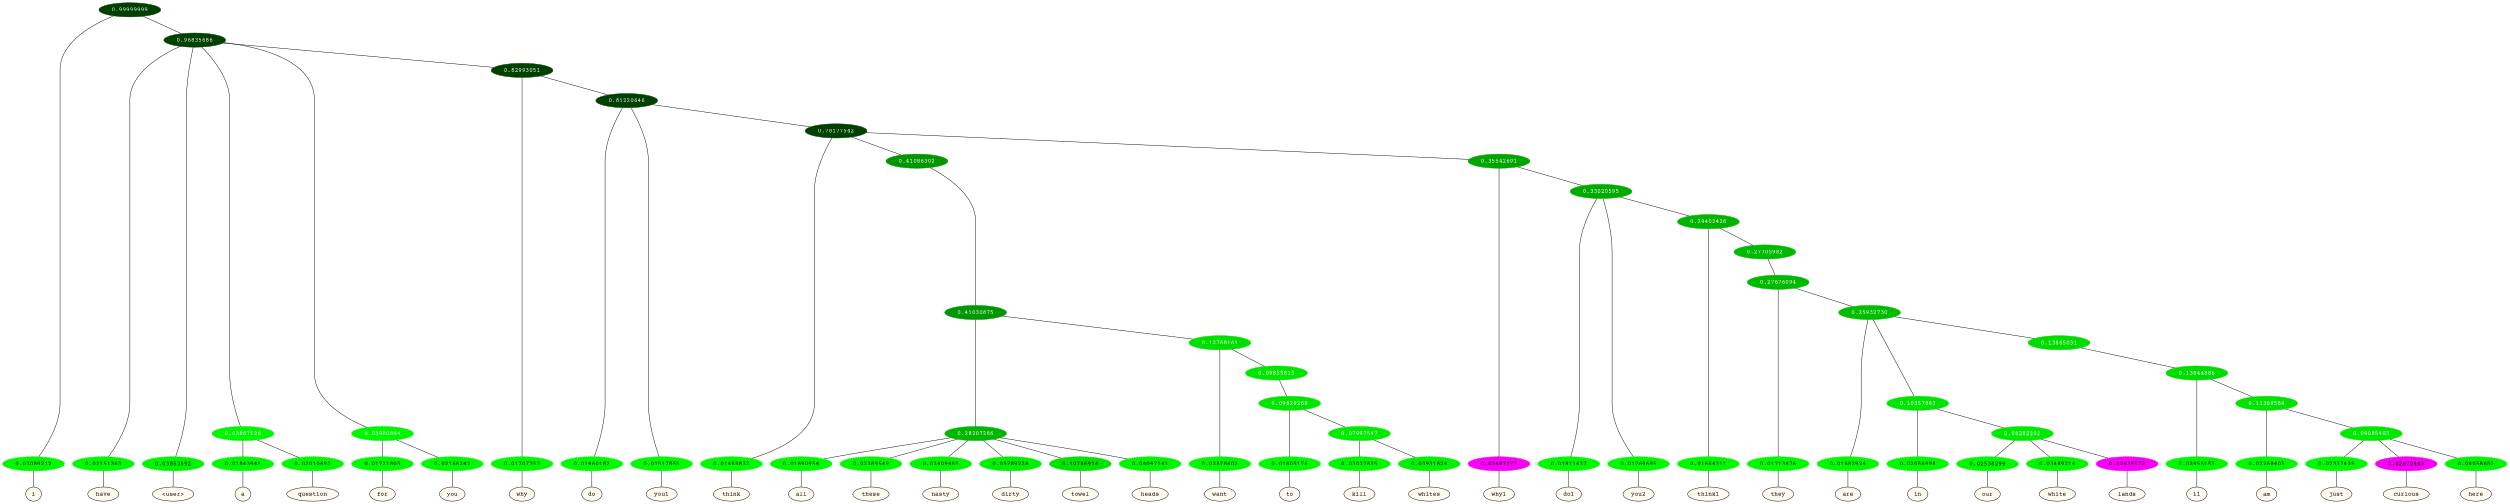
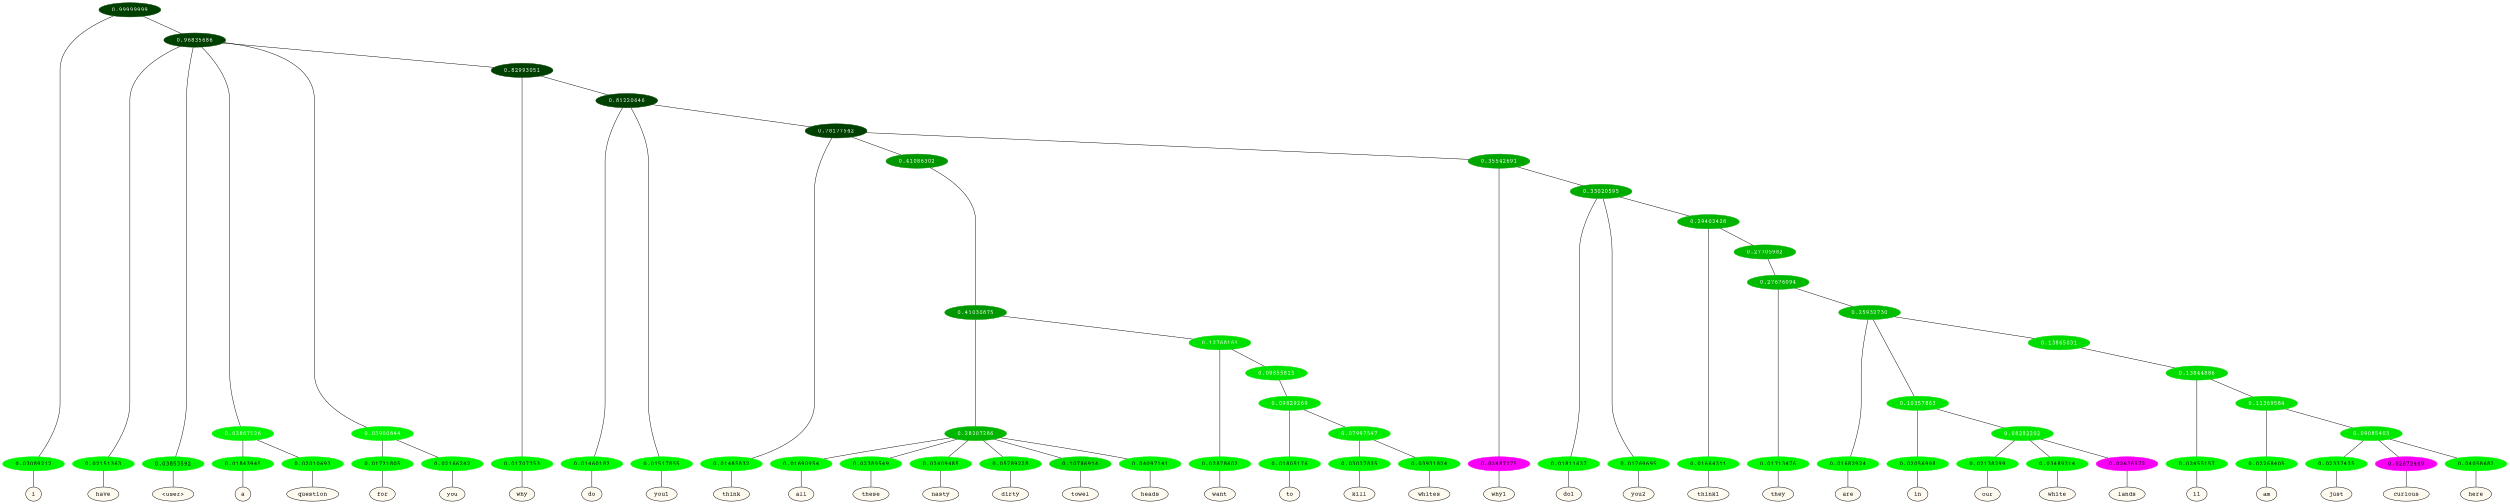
(1988, 464) -> (1988, 464)
